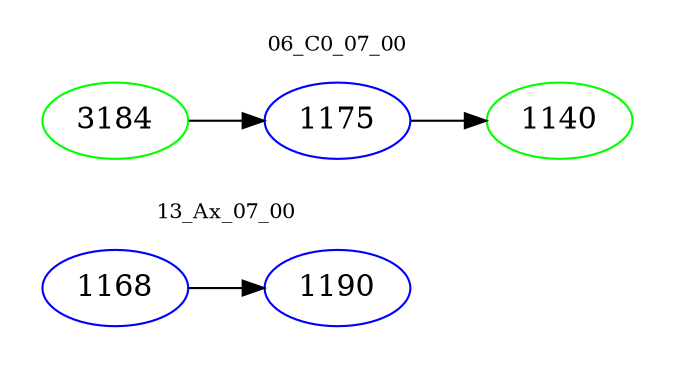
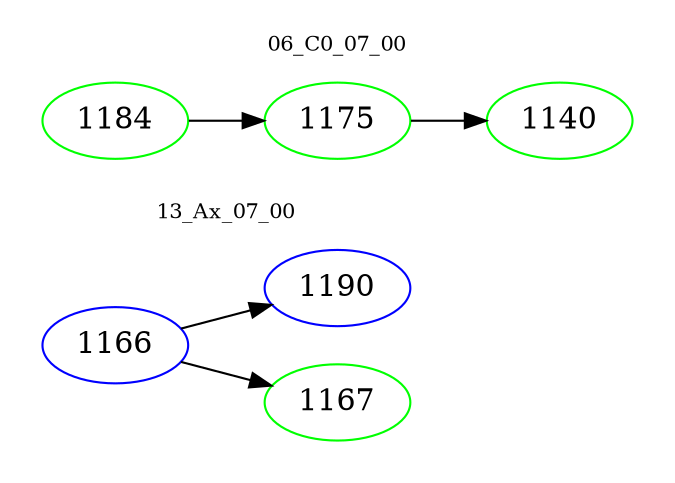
(115, 121) -> (115, 121)
(337, 121) -> (337, 121)
(115, 288) -> (115, 345)
none -> (337, 402)
